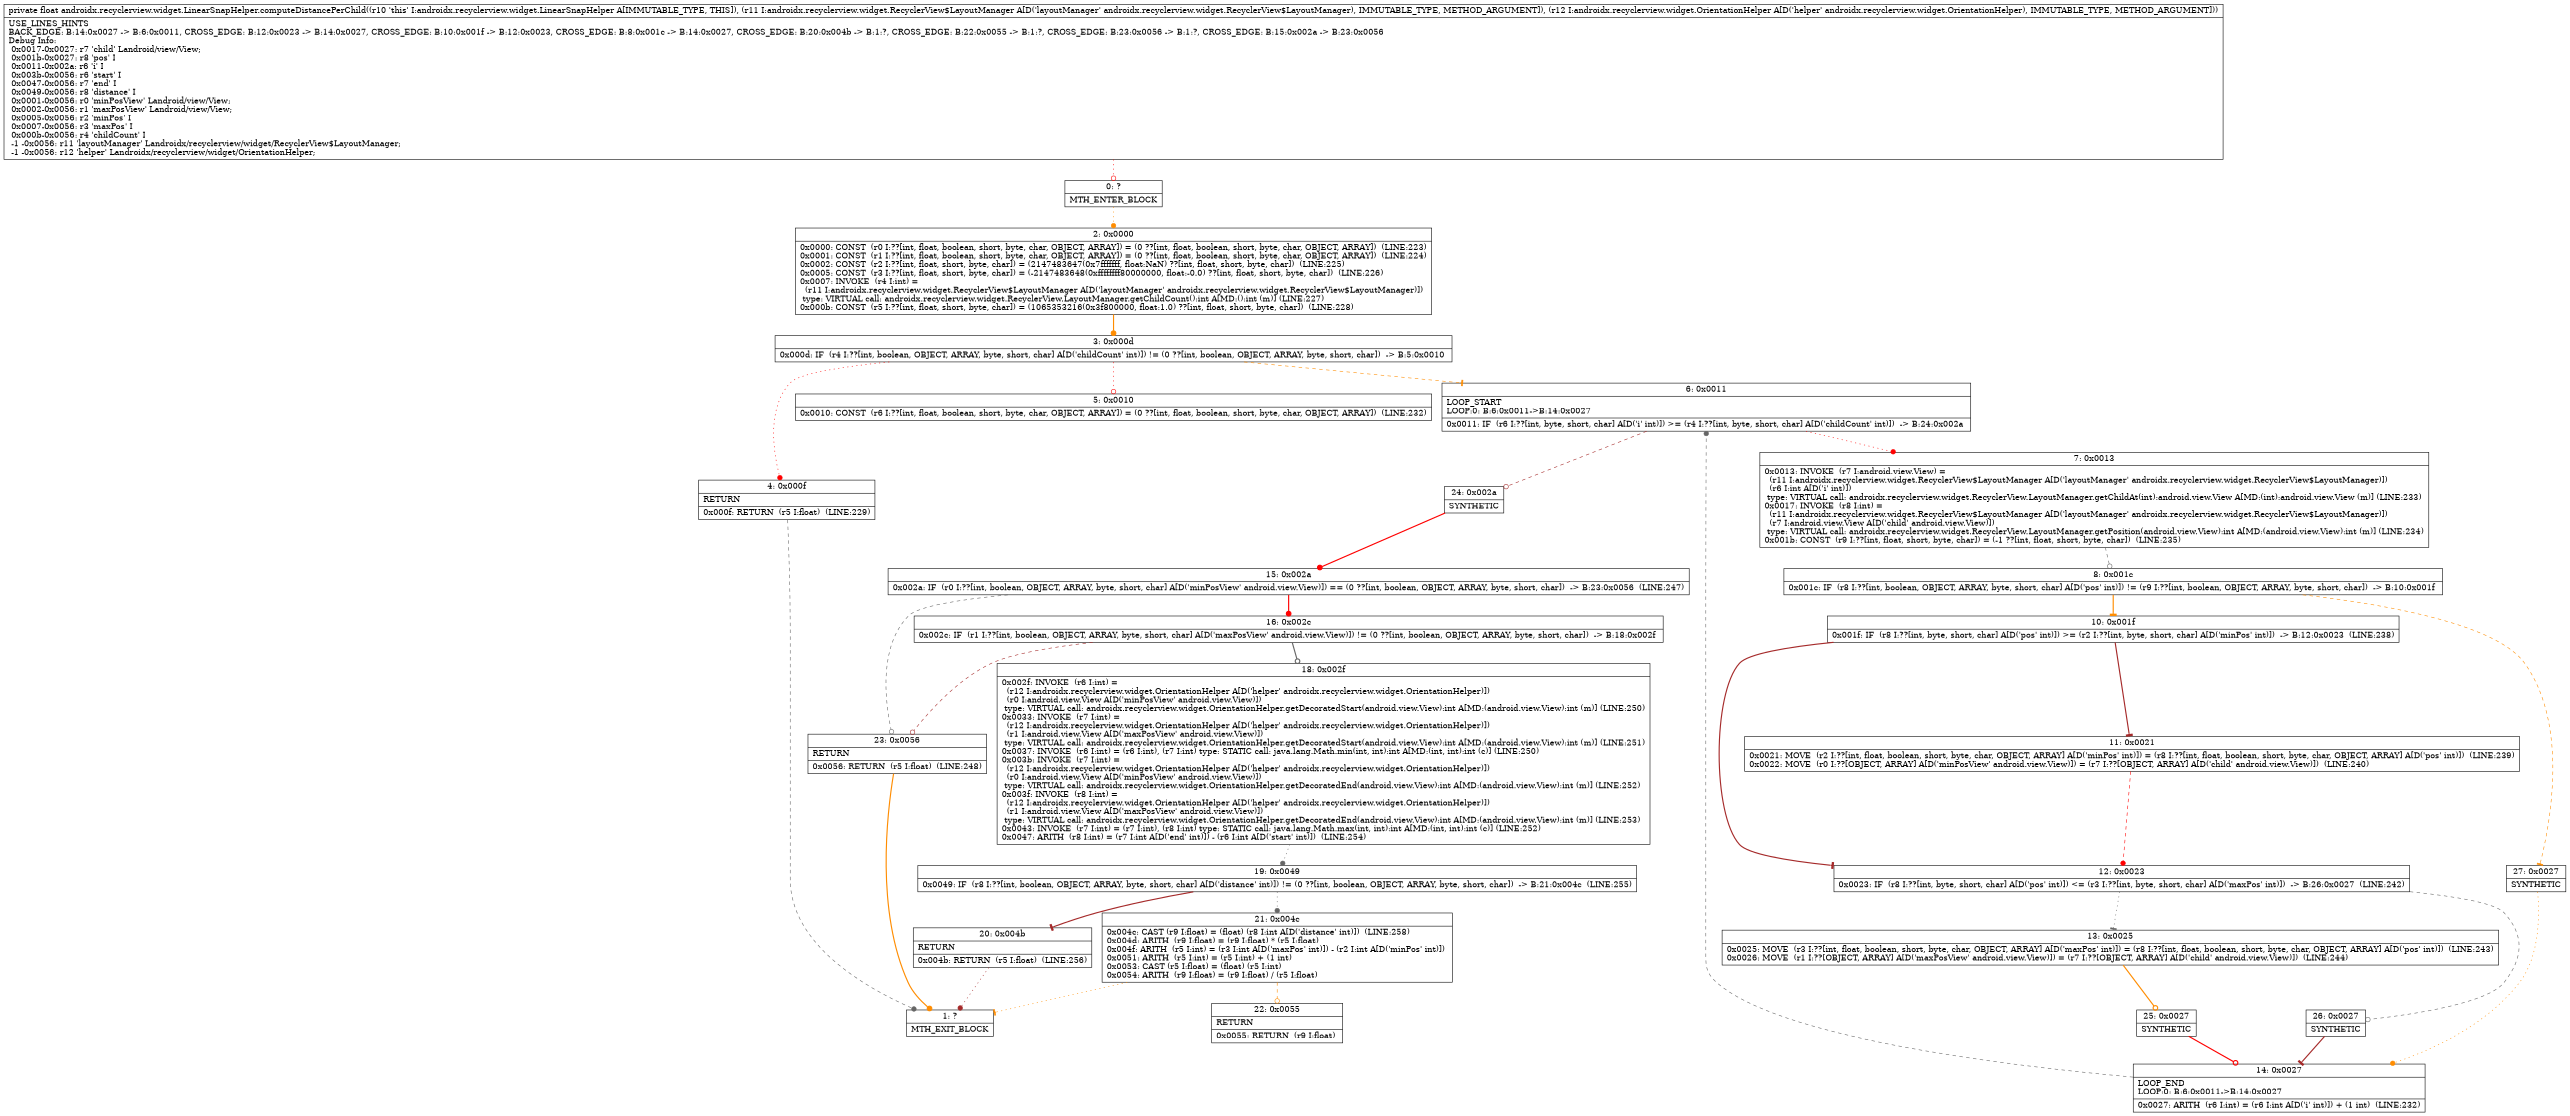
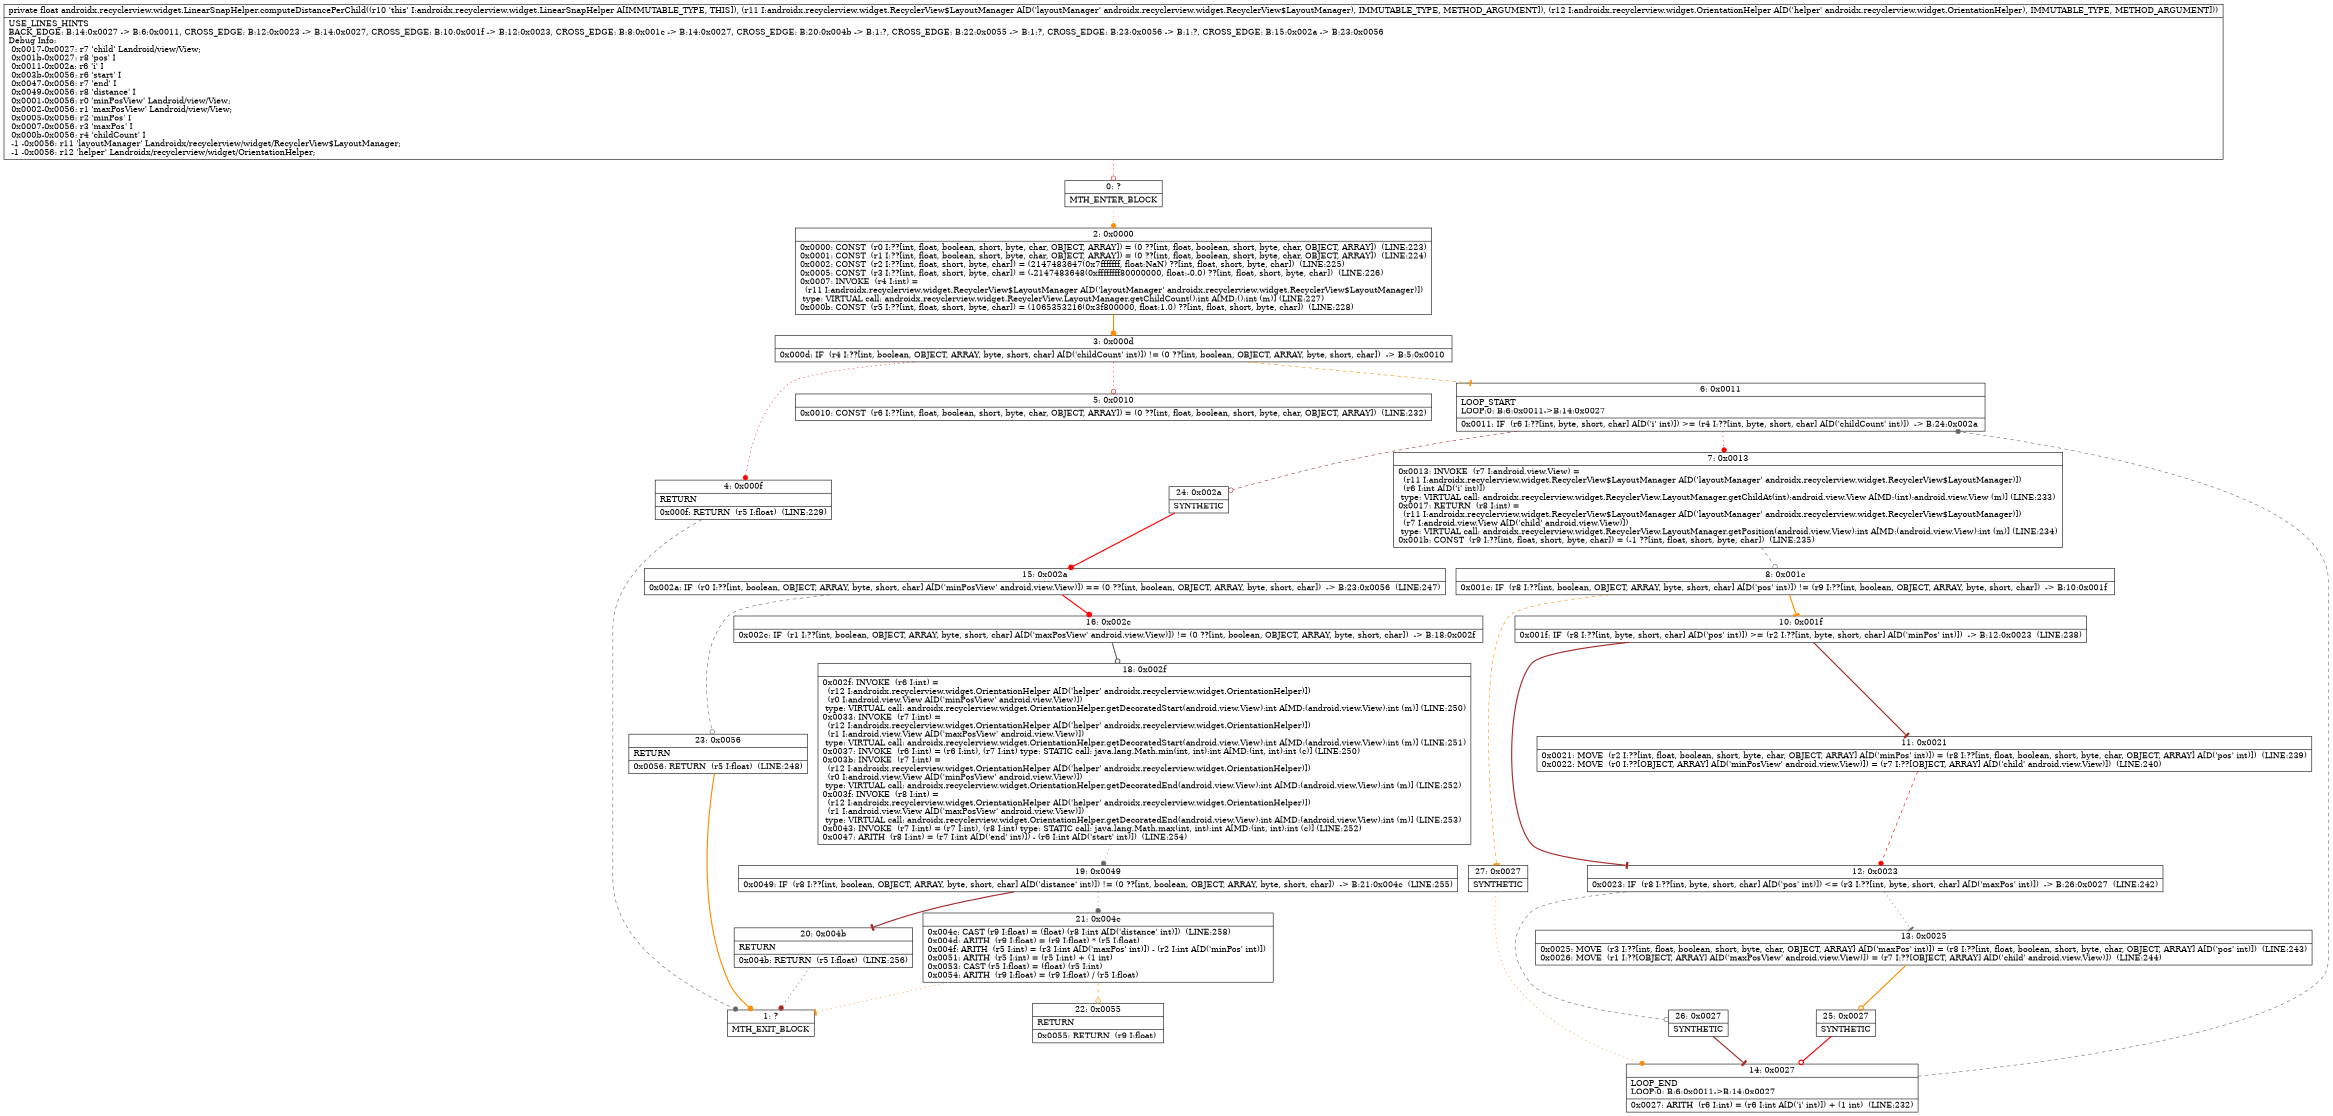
(1825, 506) -> (1460, 506)
(992, 663) -> none
